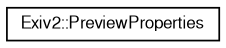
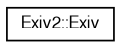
(113, 24) -> (60, 24)
